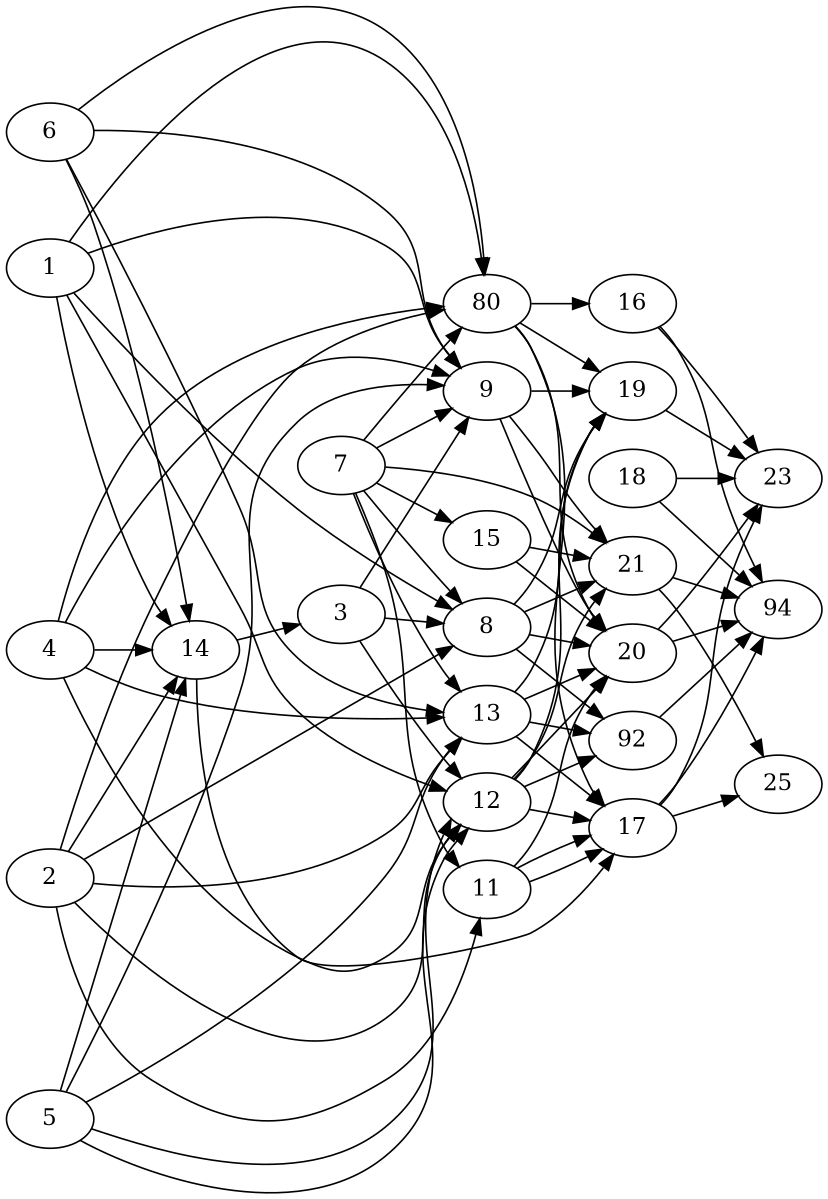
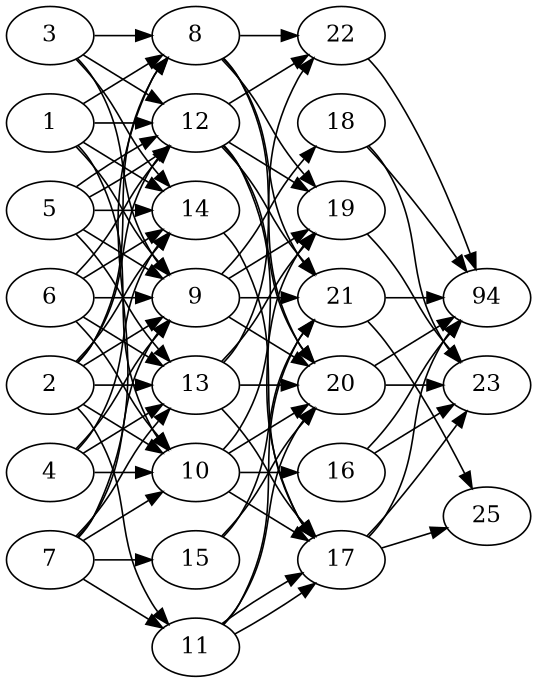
none -> (253, 236)
(487, 304) -> (196, 472)
none -> (116, 346)
(494, 484) -> (268, 481)
(264, 633) -> (119, 116)
(633, 741) -> (341, 36)
(239, 919) -> (119, 218)
